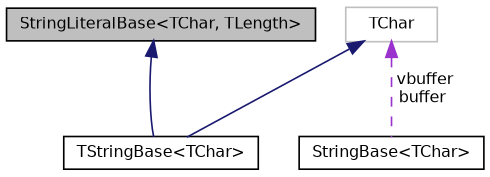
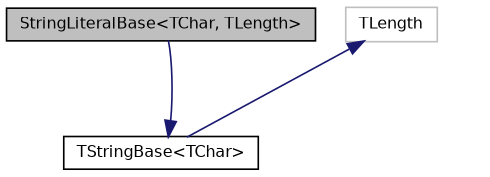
(392, 25) -> (392, 25)
(150, 97) -> (172, 80)
(392, 153) -> none
